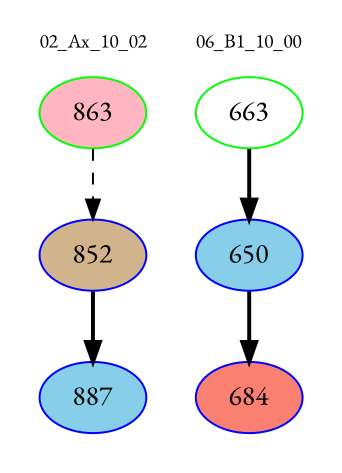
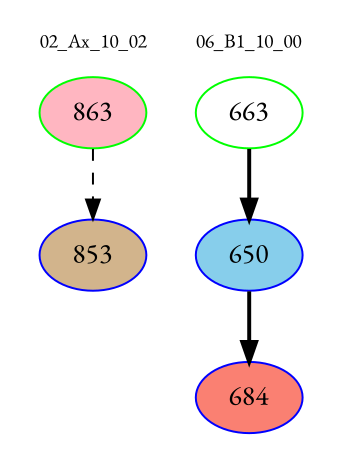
(93, 255) -> (93, 255)
(93, 398) -> none
